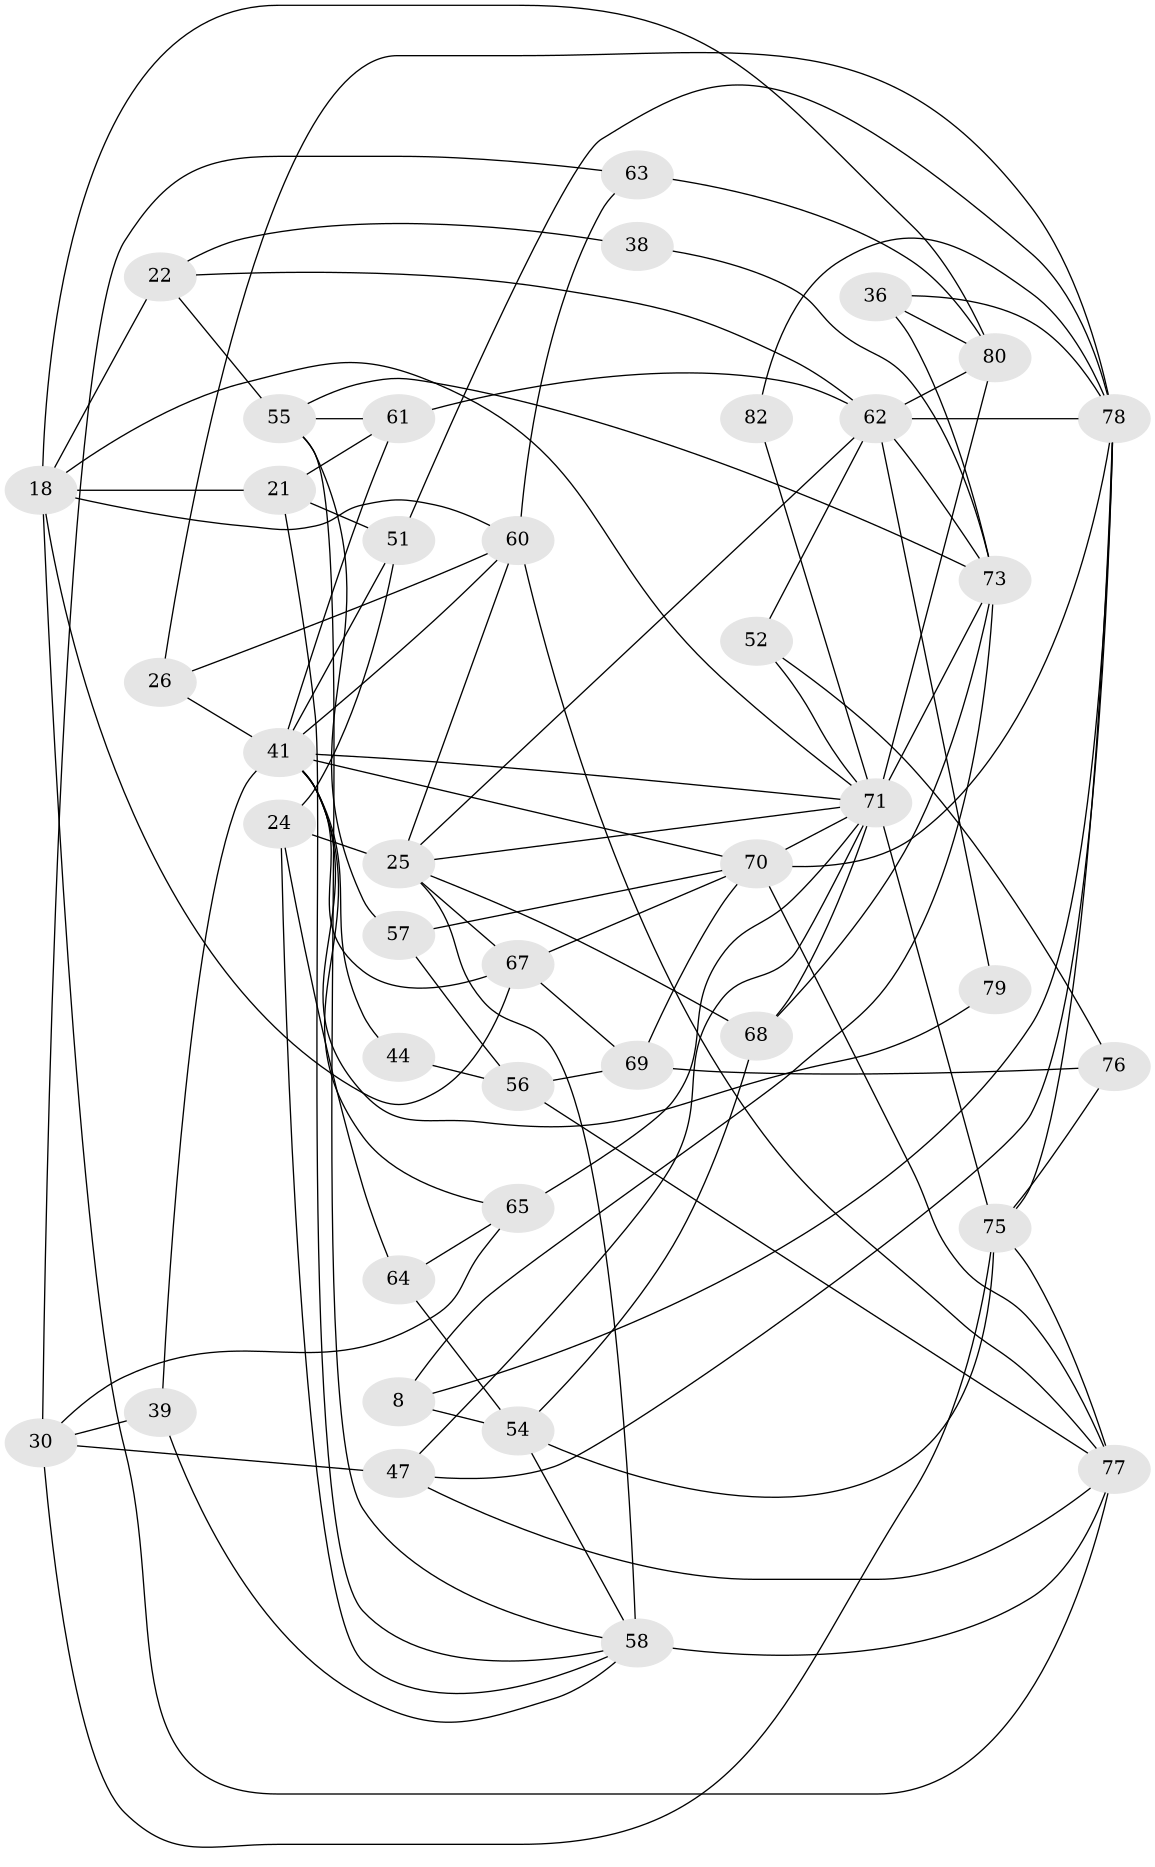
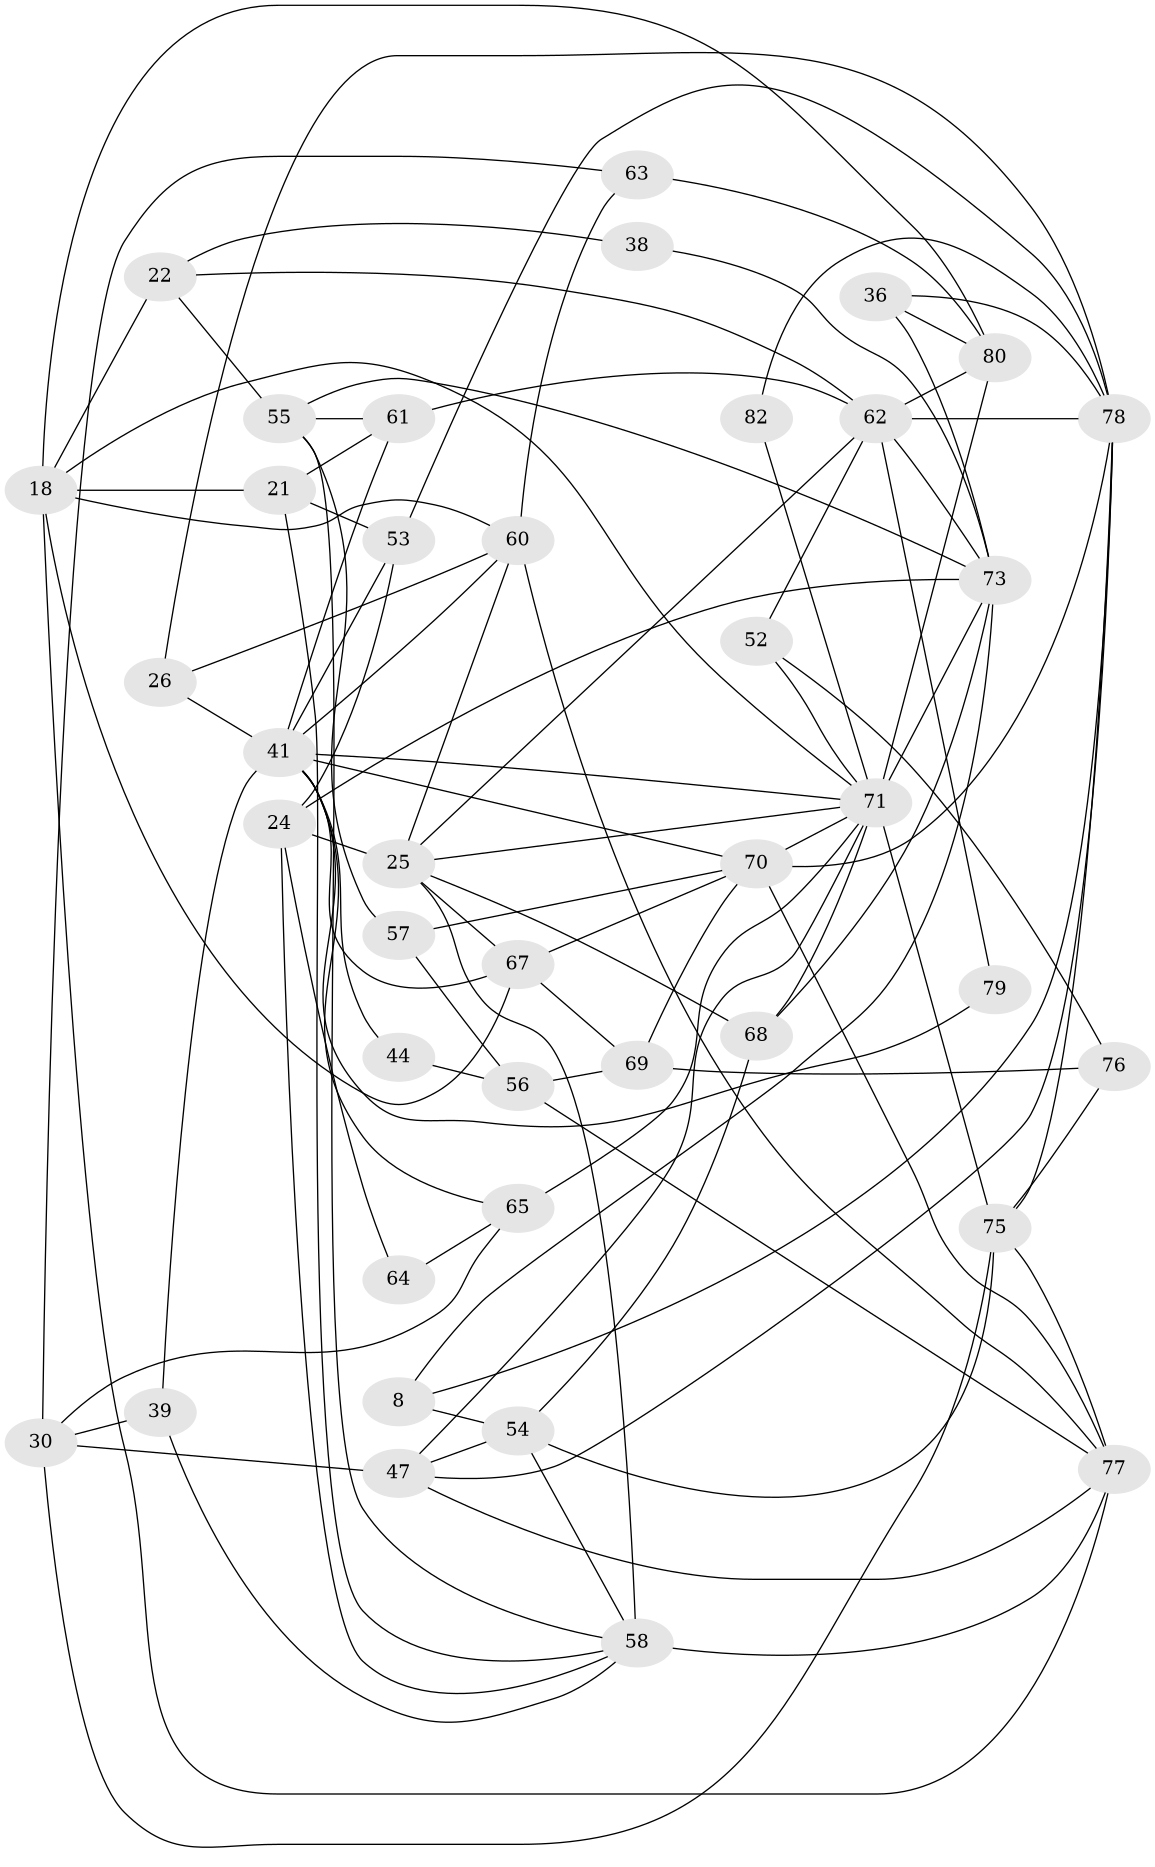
(399, 541) -> (399, 541)
none -> (616, 643)
(458, 1355) -> (459, 1452)
